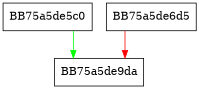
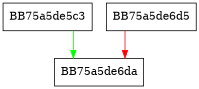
(48, 17) -> (48, 17)
(99, 72) -> (99, 72)
